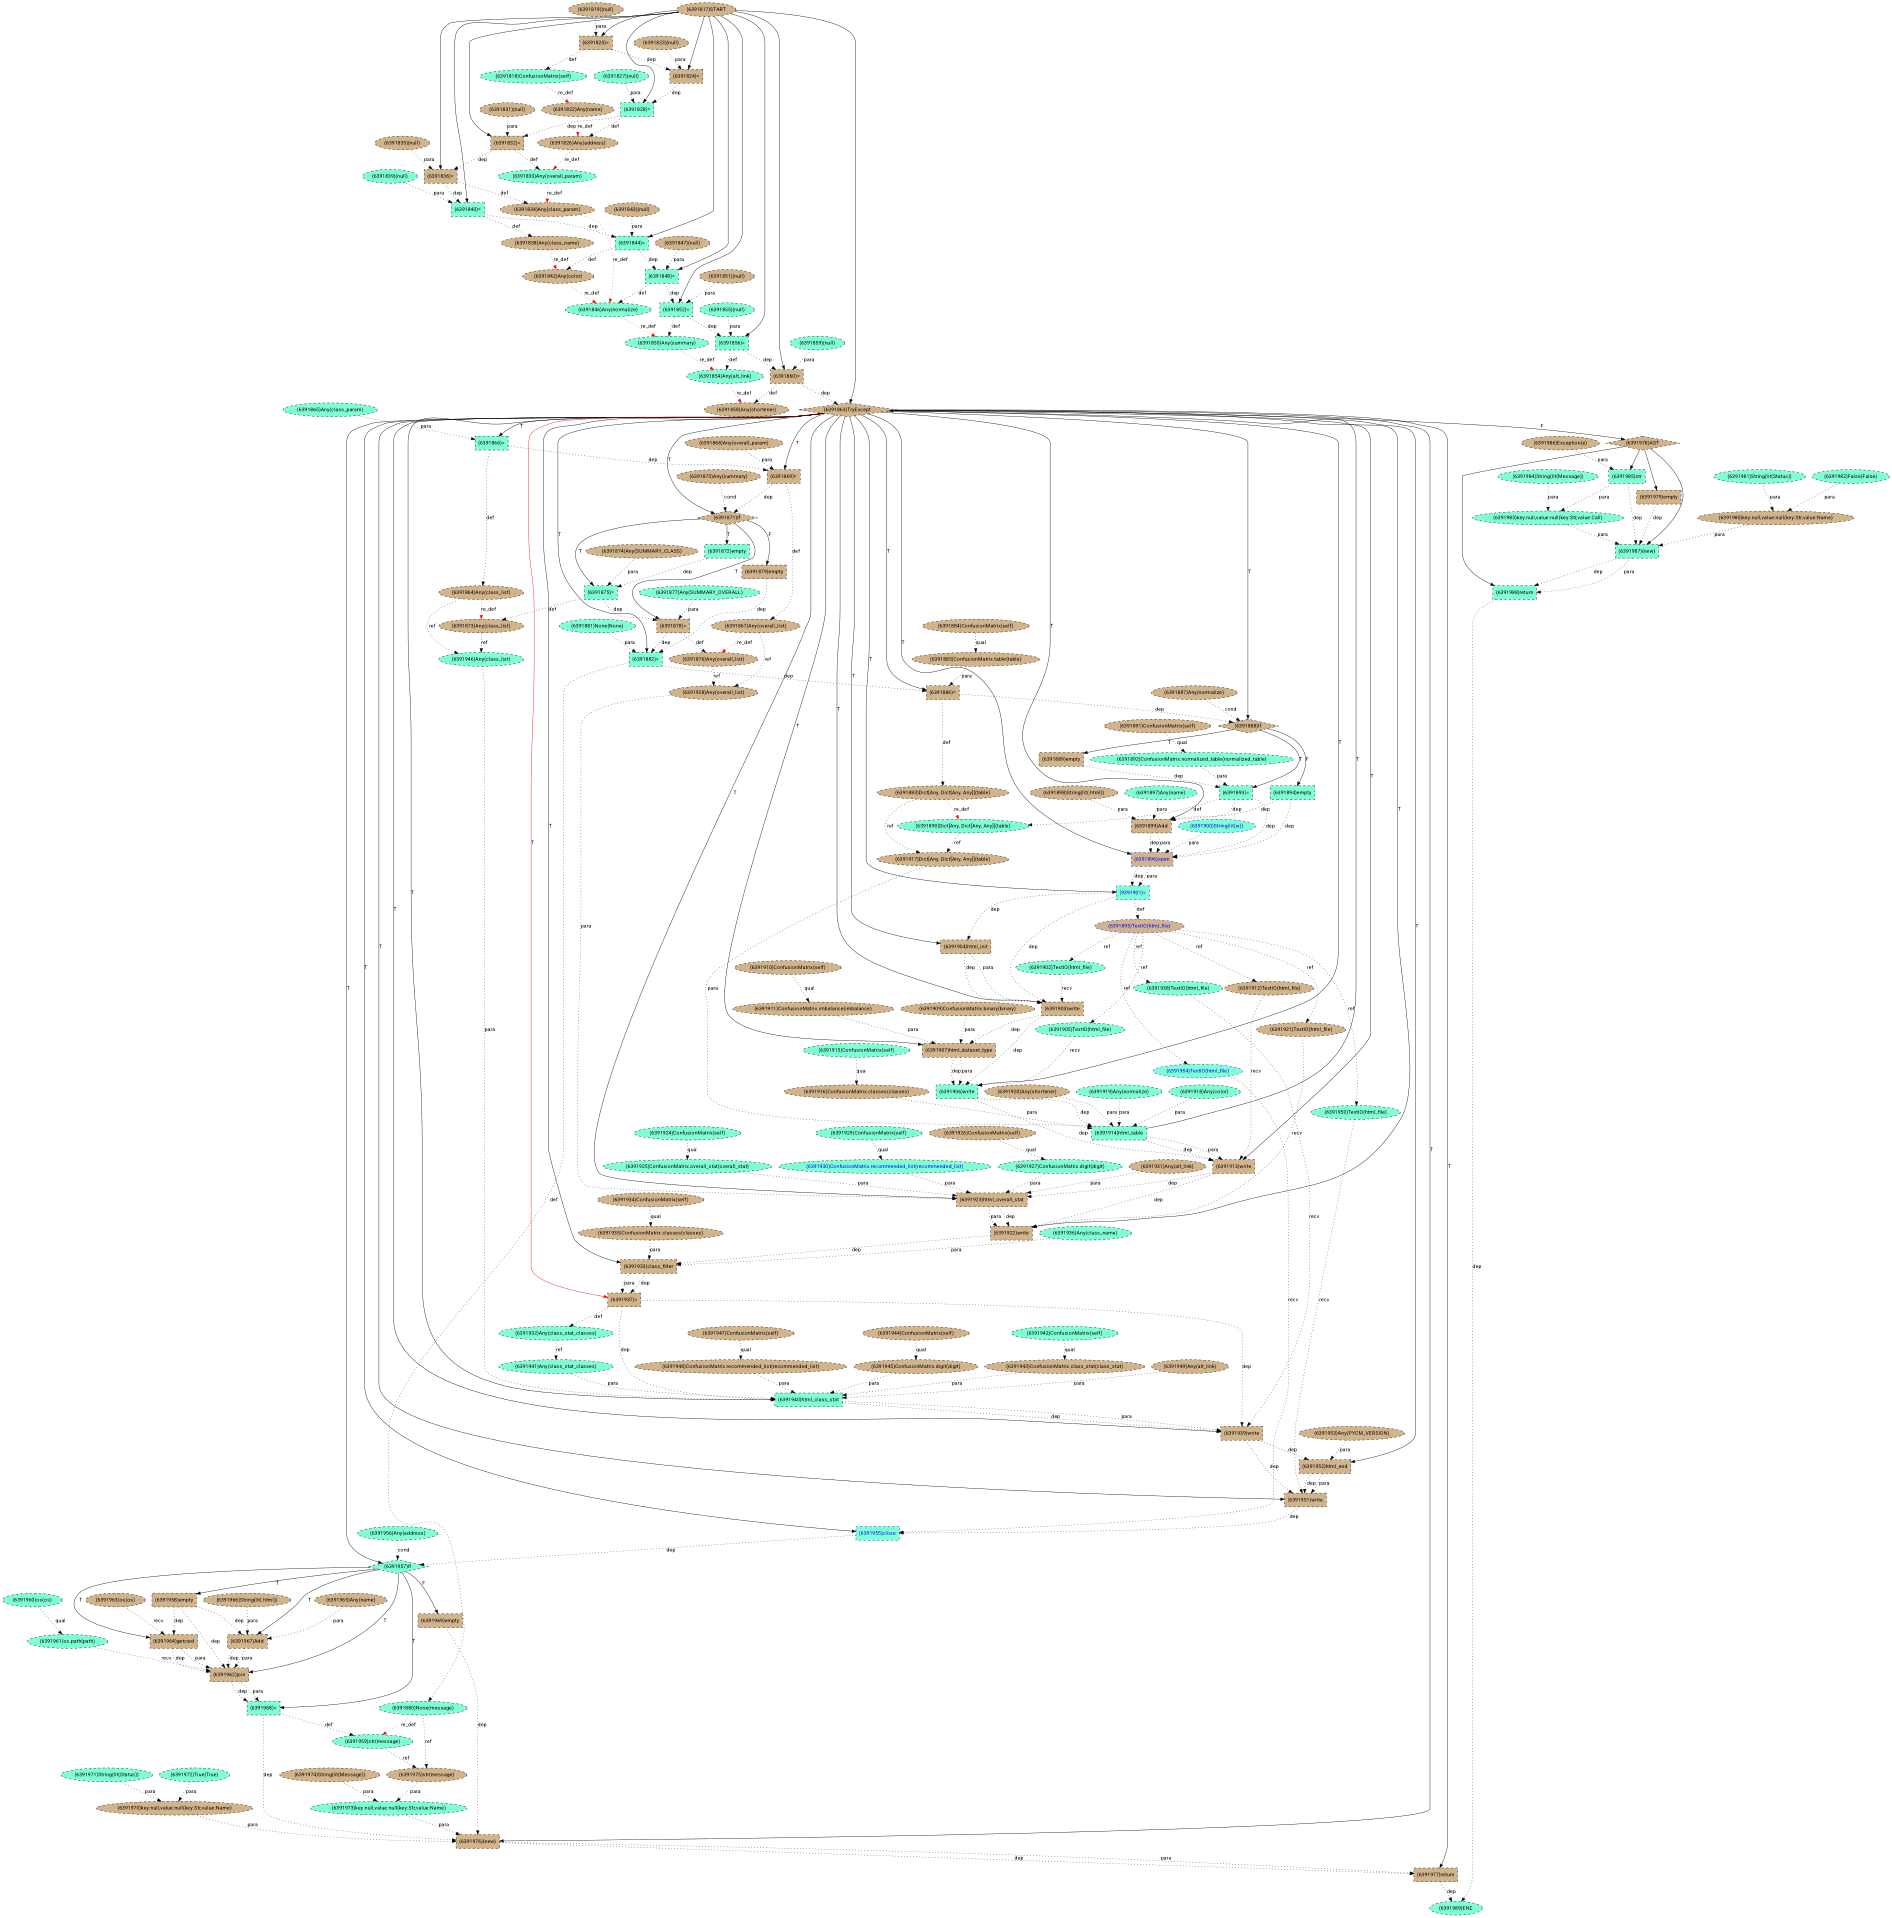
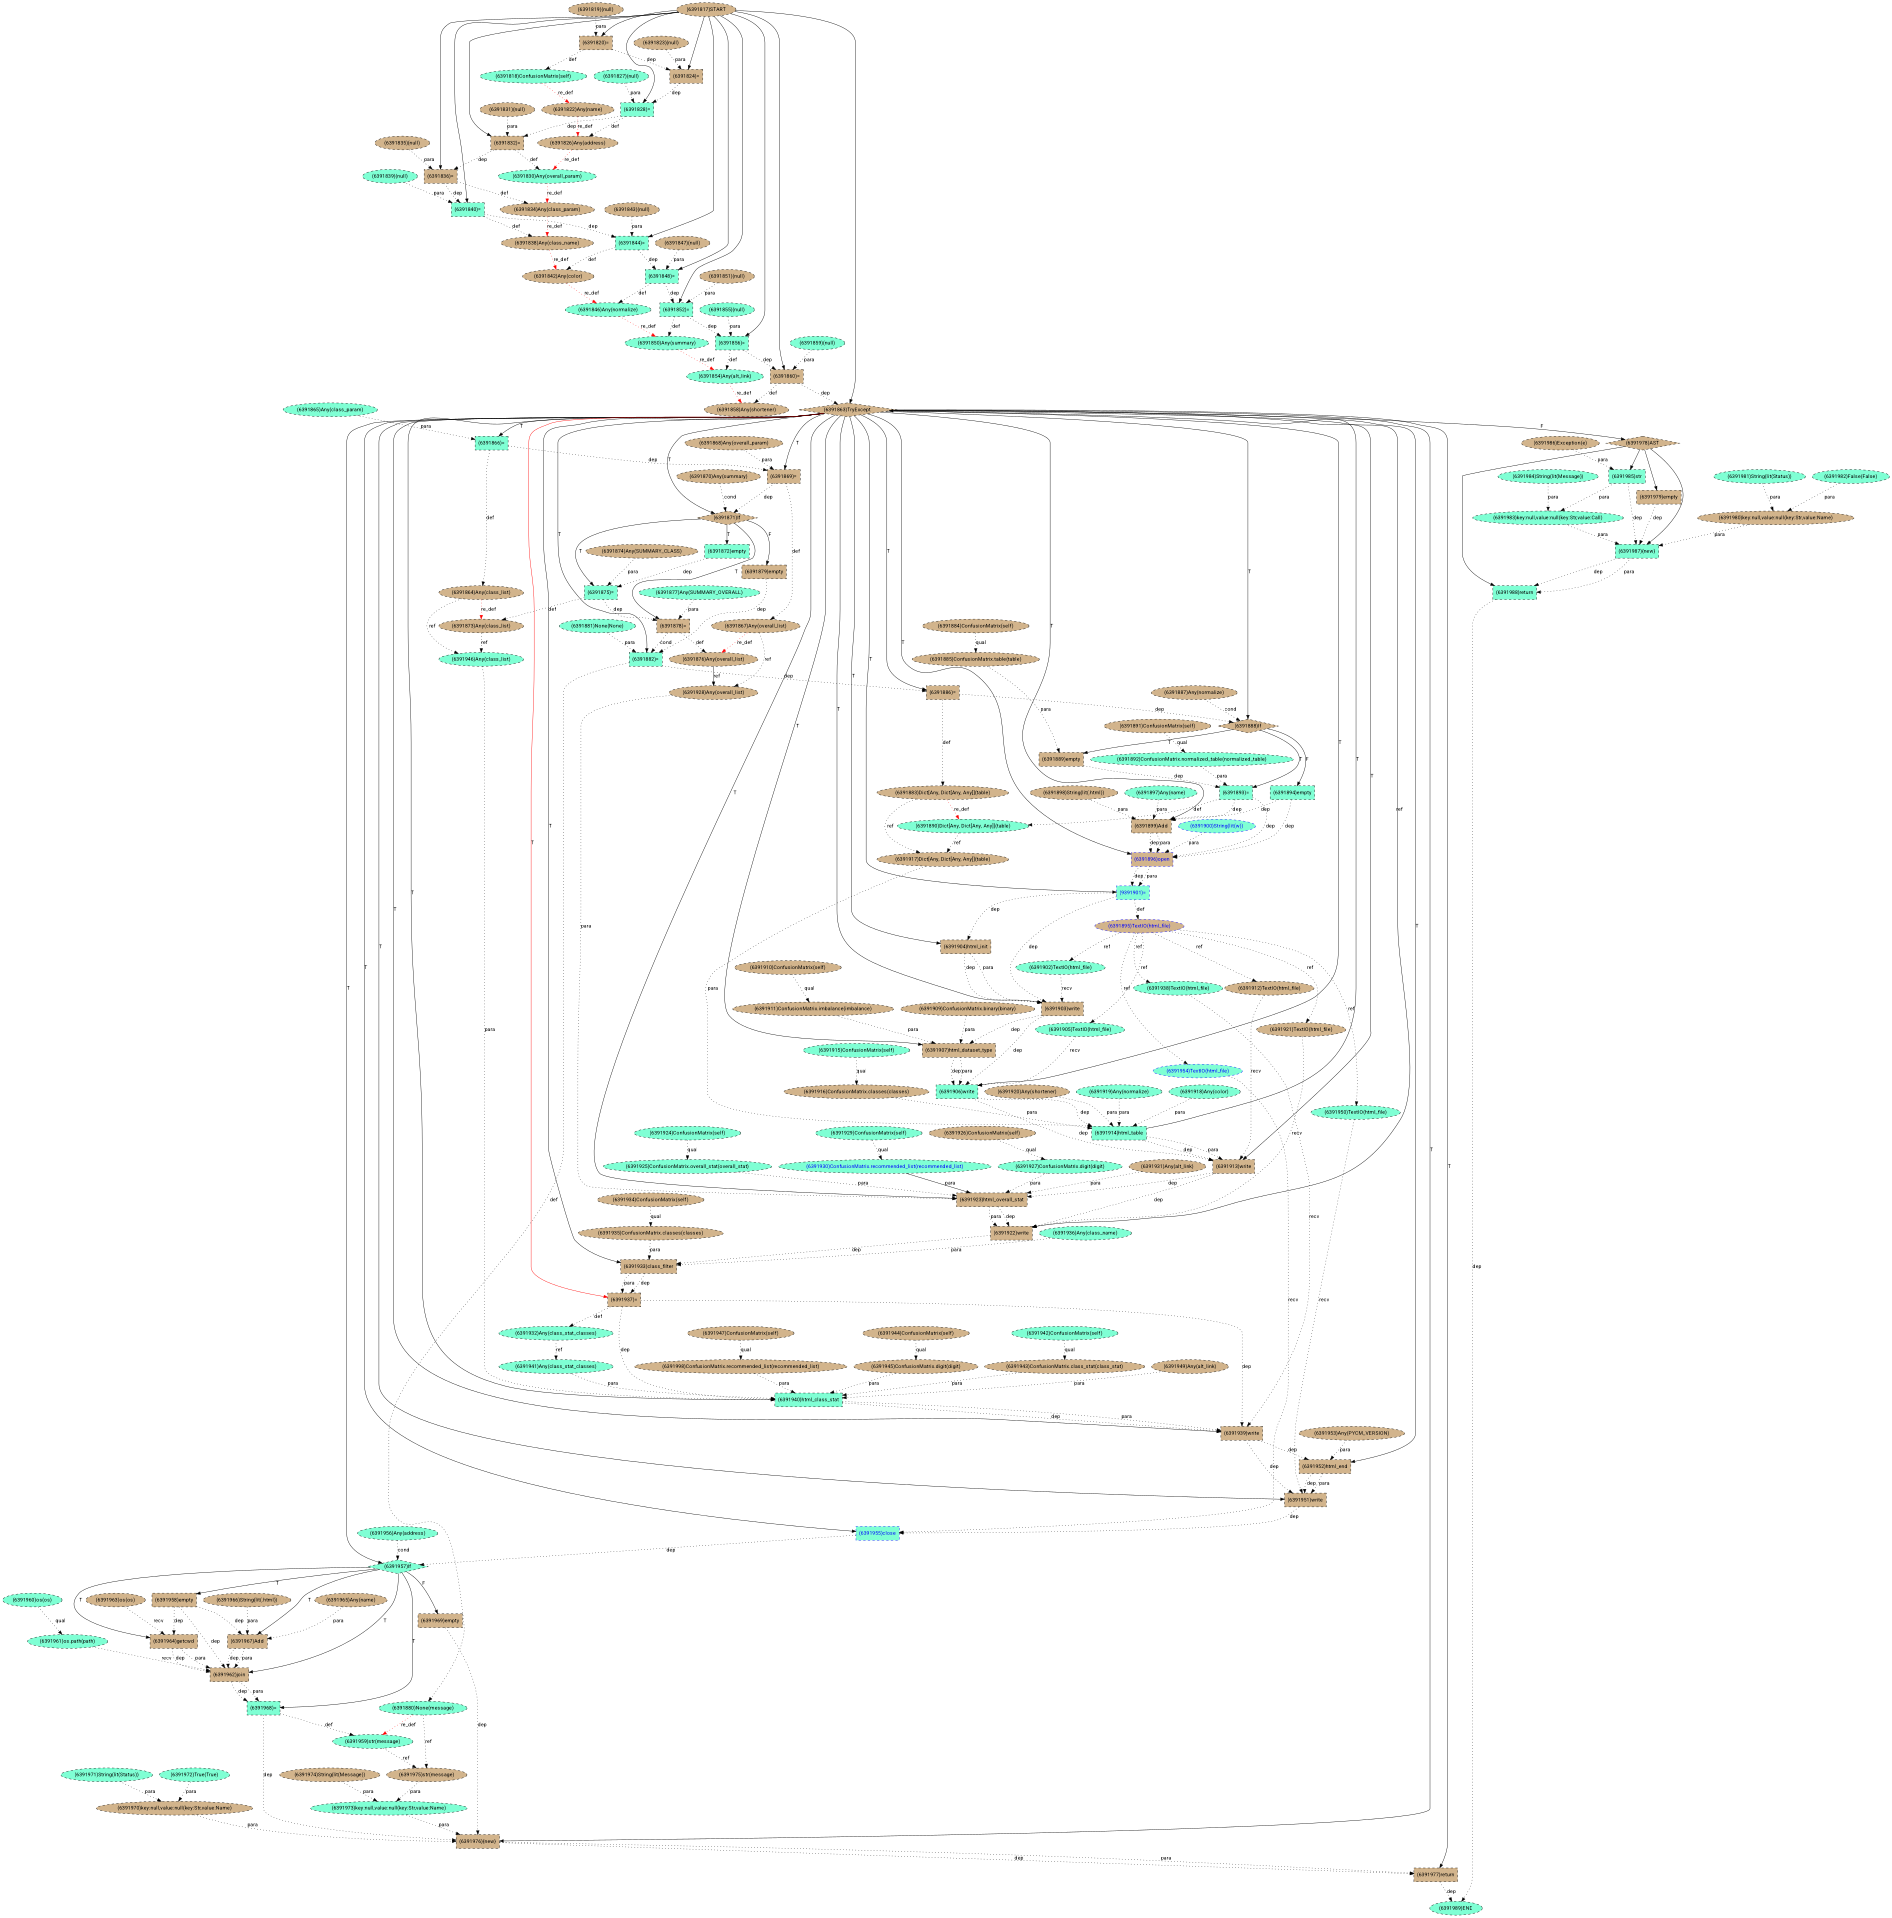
(610, 246) -> (547, 224)
(666, 643) -> (666, 643)
(714, 674) -> (714, 674)
(961, 675) -> (1027, 696)
(1400, 809) -> (1400, 809)
(936, 1183) -> (936, 1183)
(741, 1367) -> (741, 1367)
